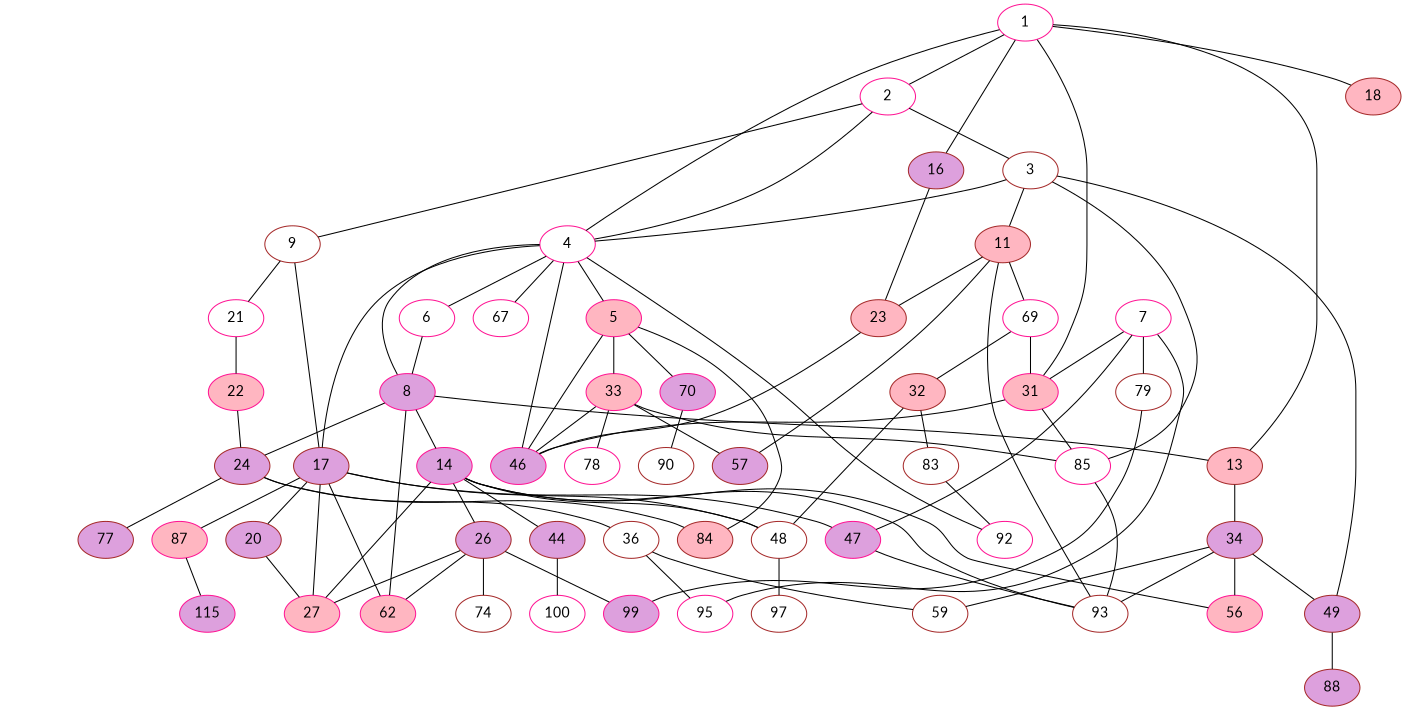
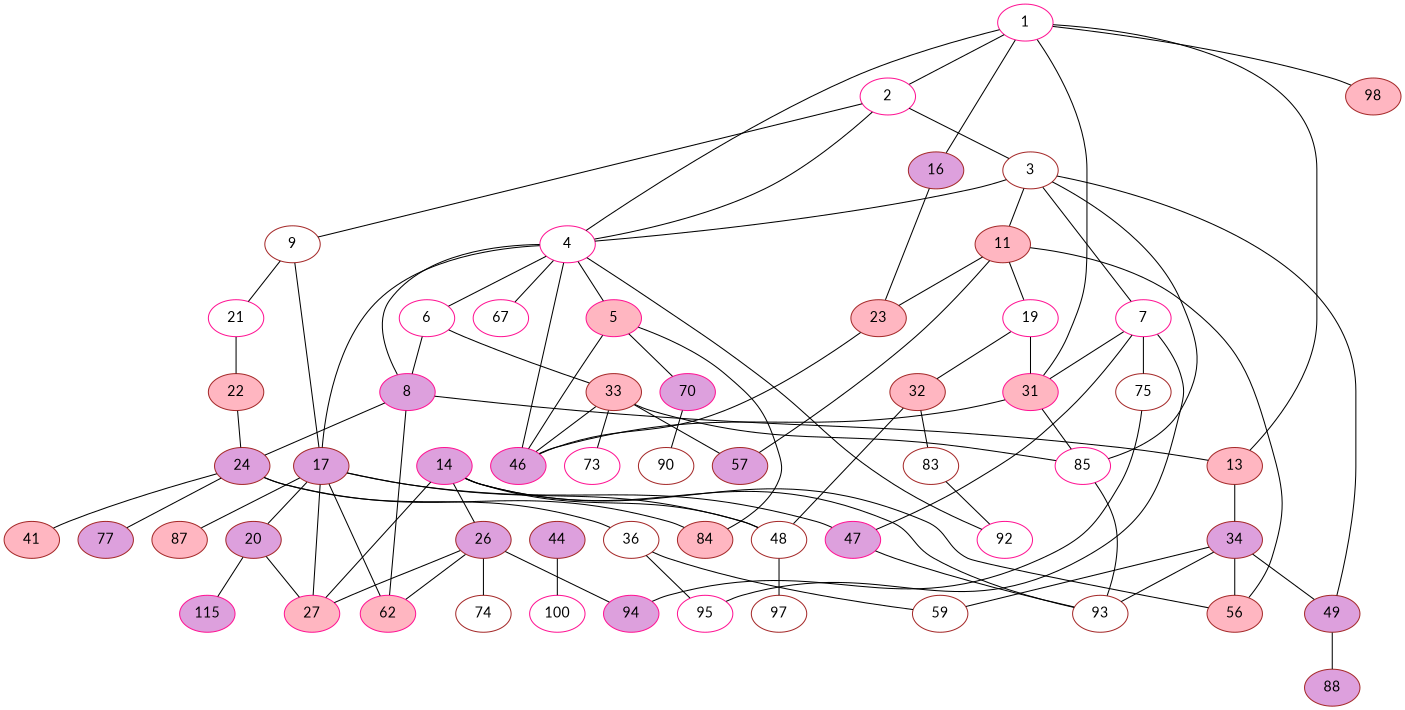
(1373, 96) -> (1373, 96)
none -> (1080, 236)
(1030, 318) -> (1030, 318)
(614, 355) -> (518, 358)
(236, 392) -> (236, 392)
(614, 392) -> (614, 392)
(1143, 392) -> (1143, 392)
(998, 422) -> (1241, 363)
(426, 429) -> none
(592, 466) -> (592, 466)
(516, 512) -> none
none -> (32, 540)
(180, 540) -> (180, 540)
(193, 577) -> (230, 577)
(631, 614) -> (631, 614)
(1235, 614) -> (1235, 614)
